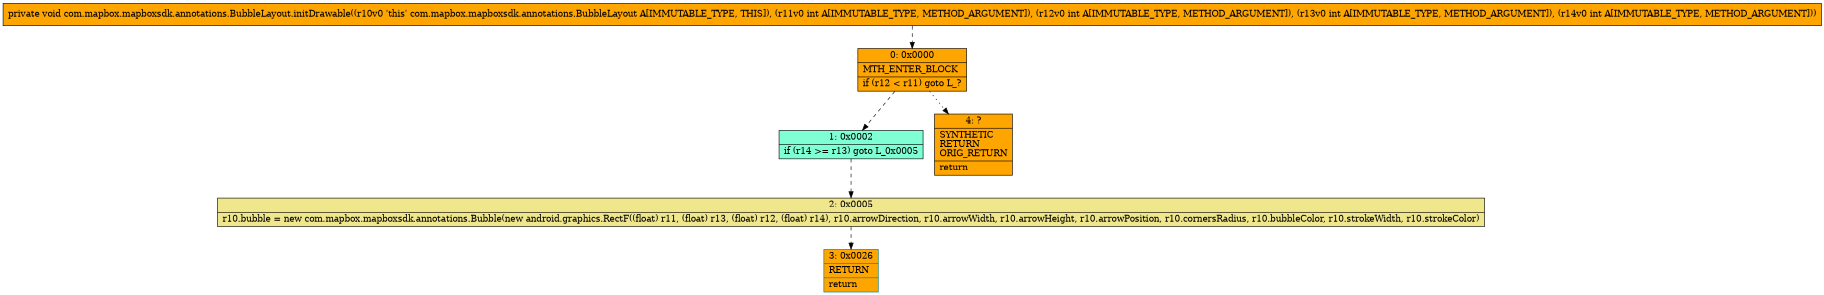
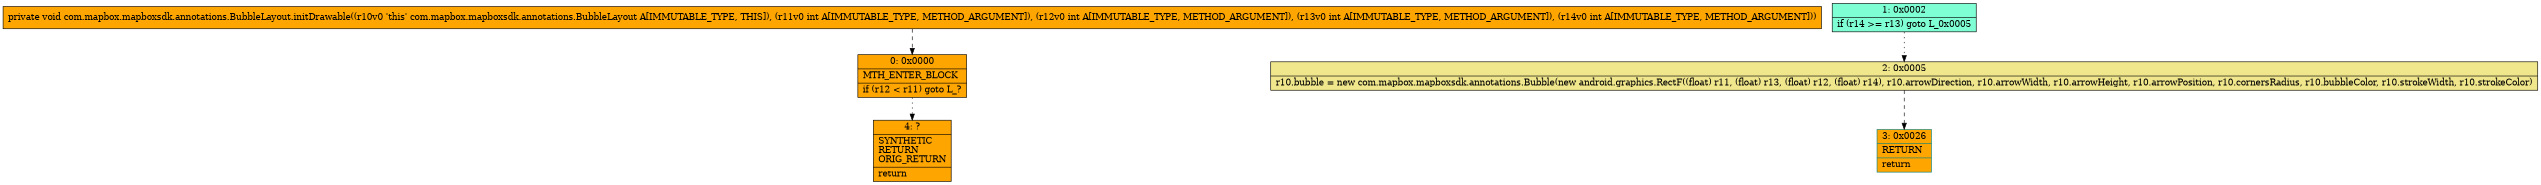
(881, 108) -> none
(851, 175) -> (1904, 44)
